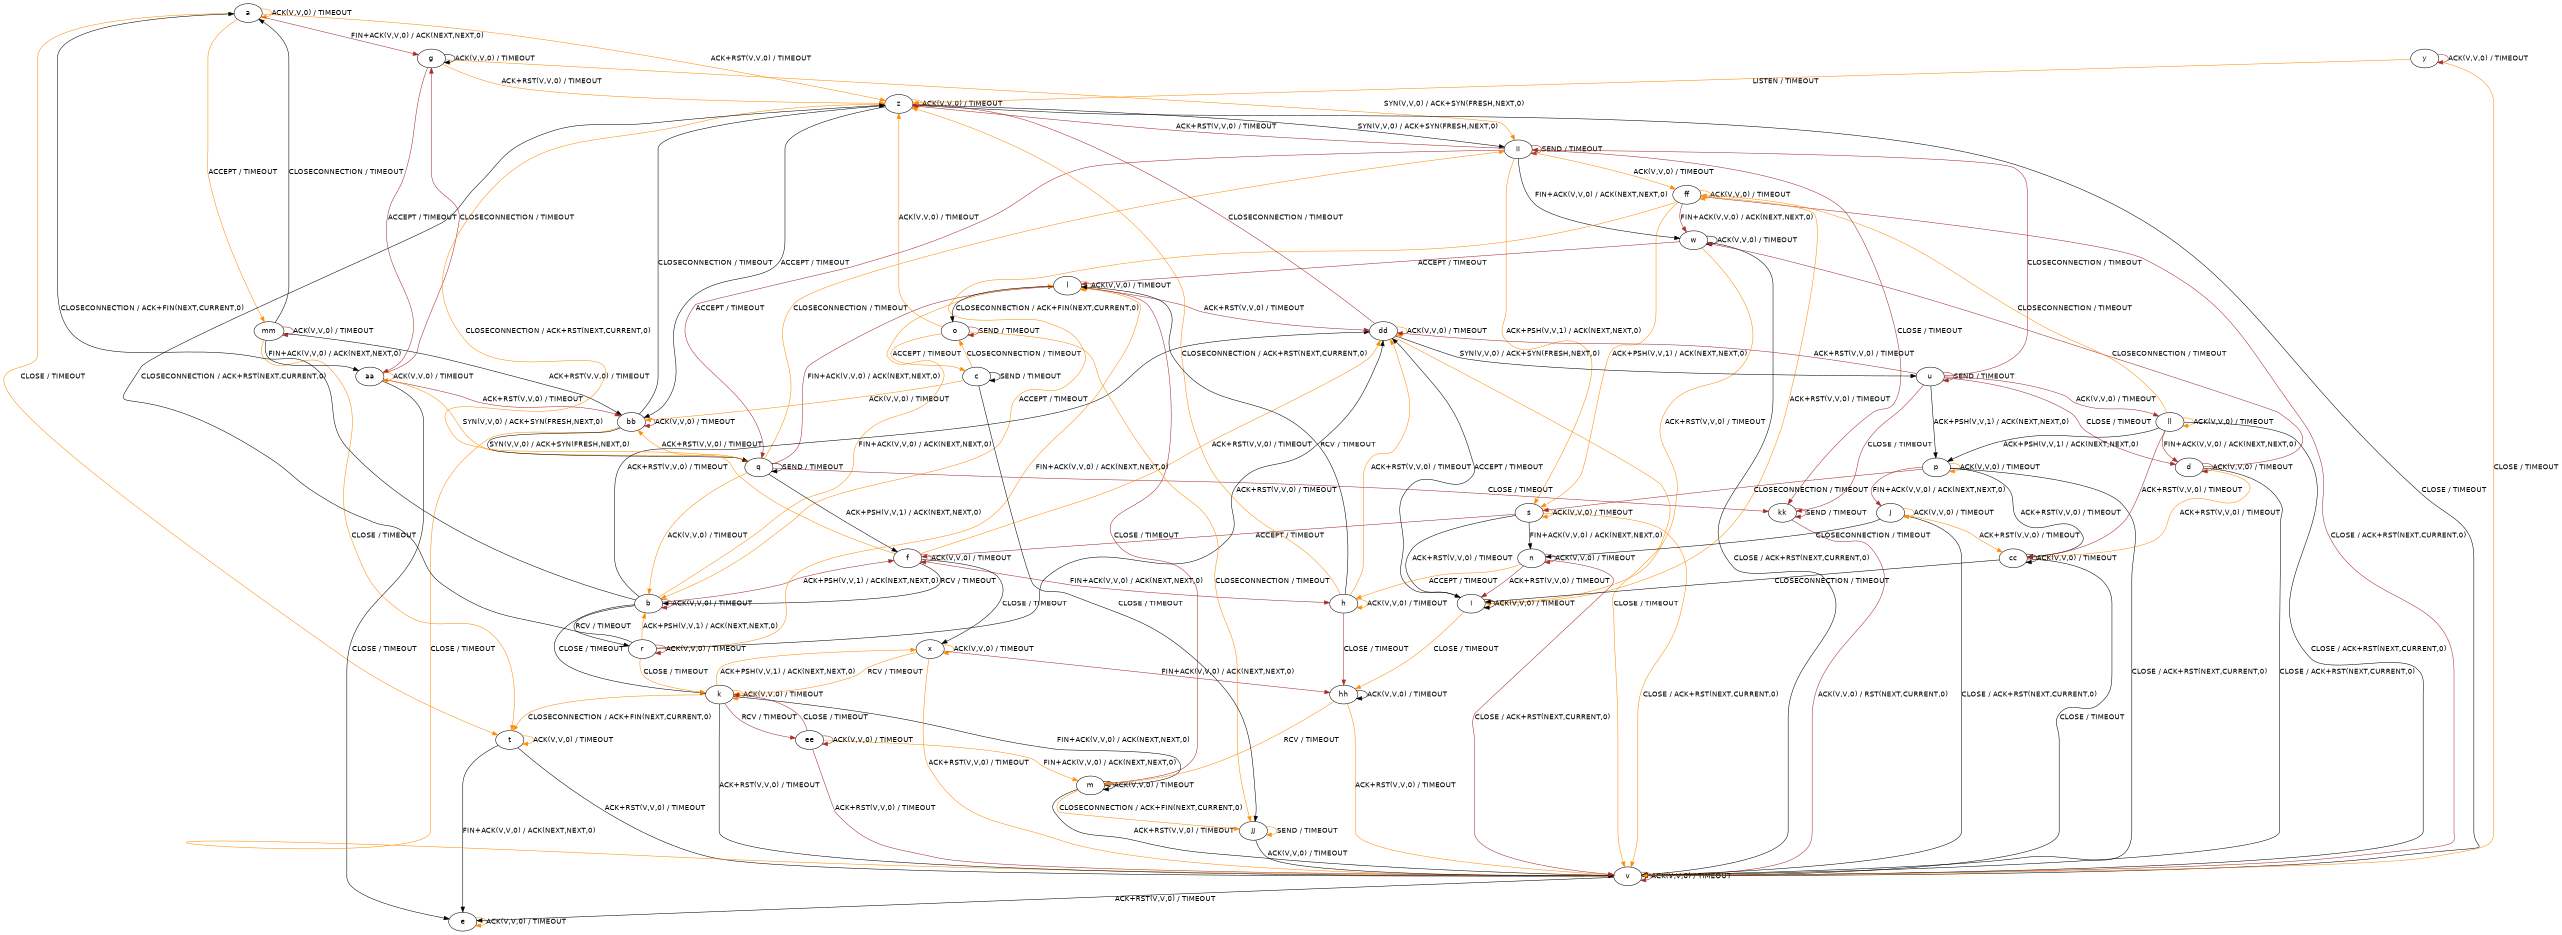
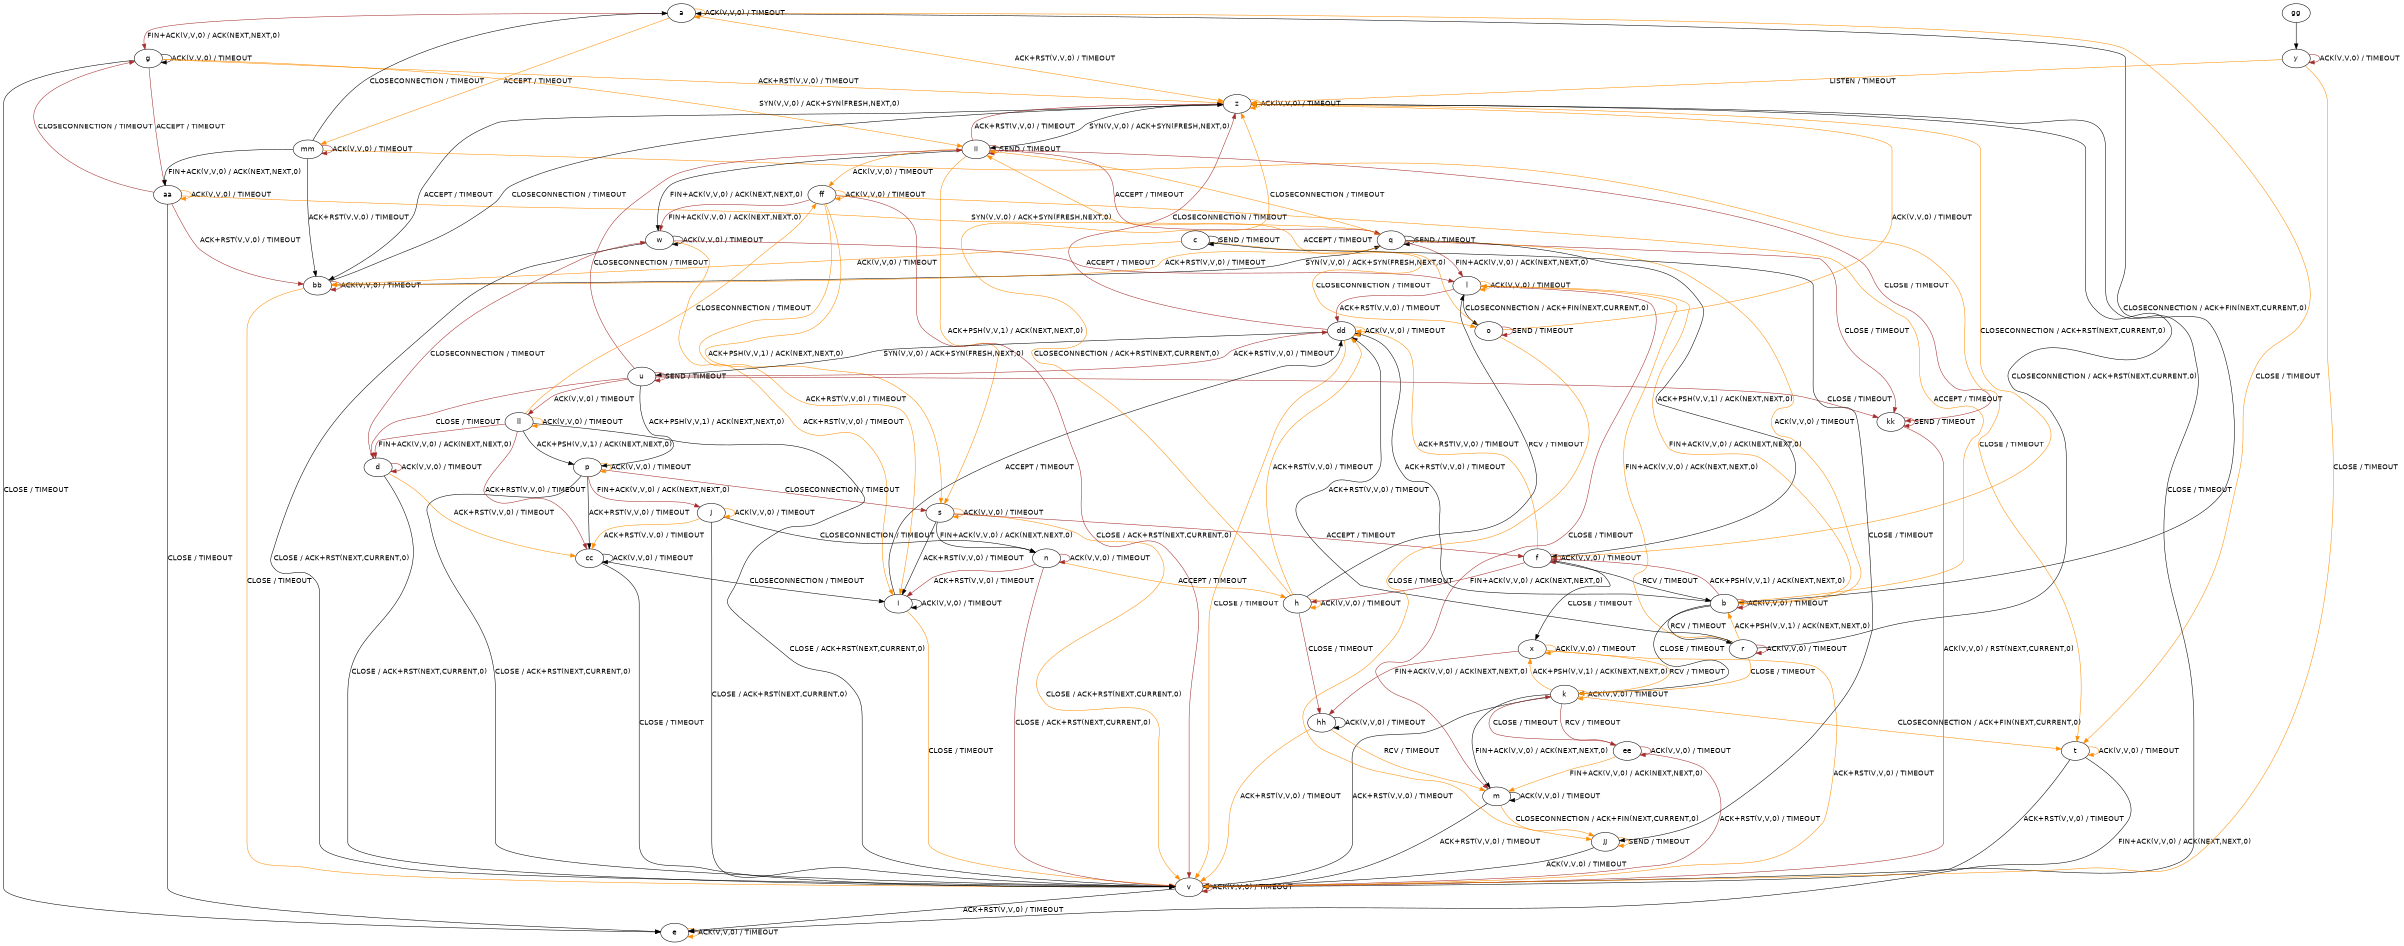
none -> (2296, 13)
(891, 356) -> (1289, 234)
(1273, 581) -> (1420, 581)
(1416, 655) -> (932, 846)
none -> (4, 752)
